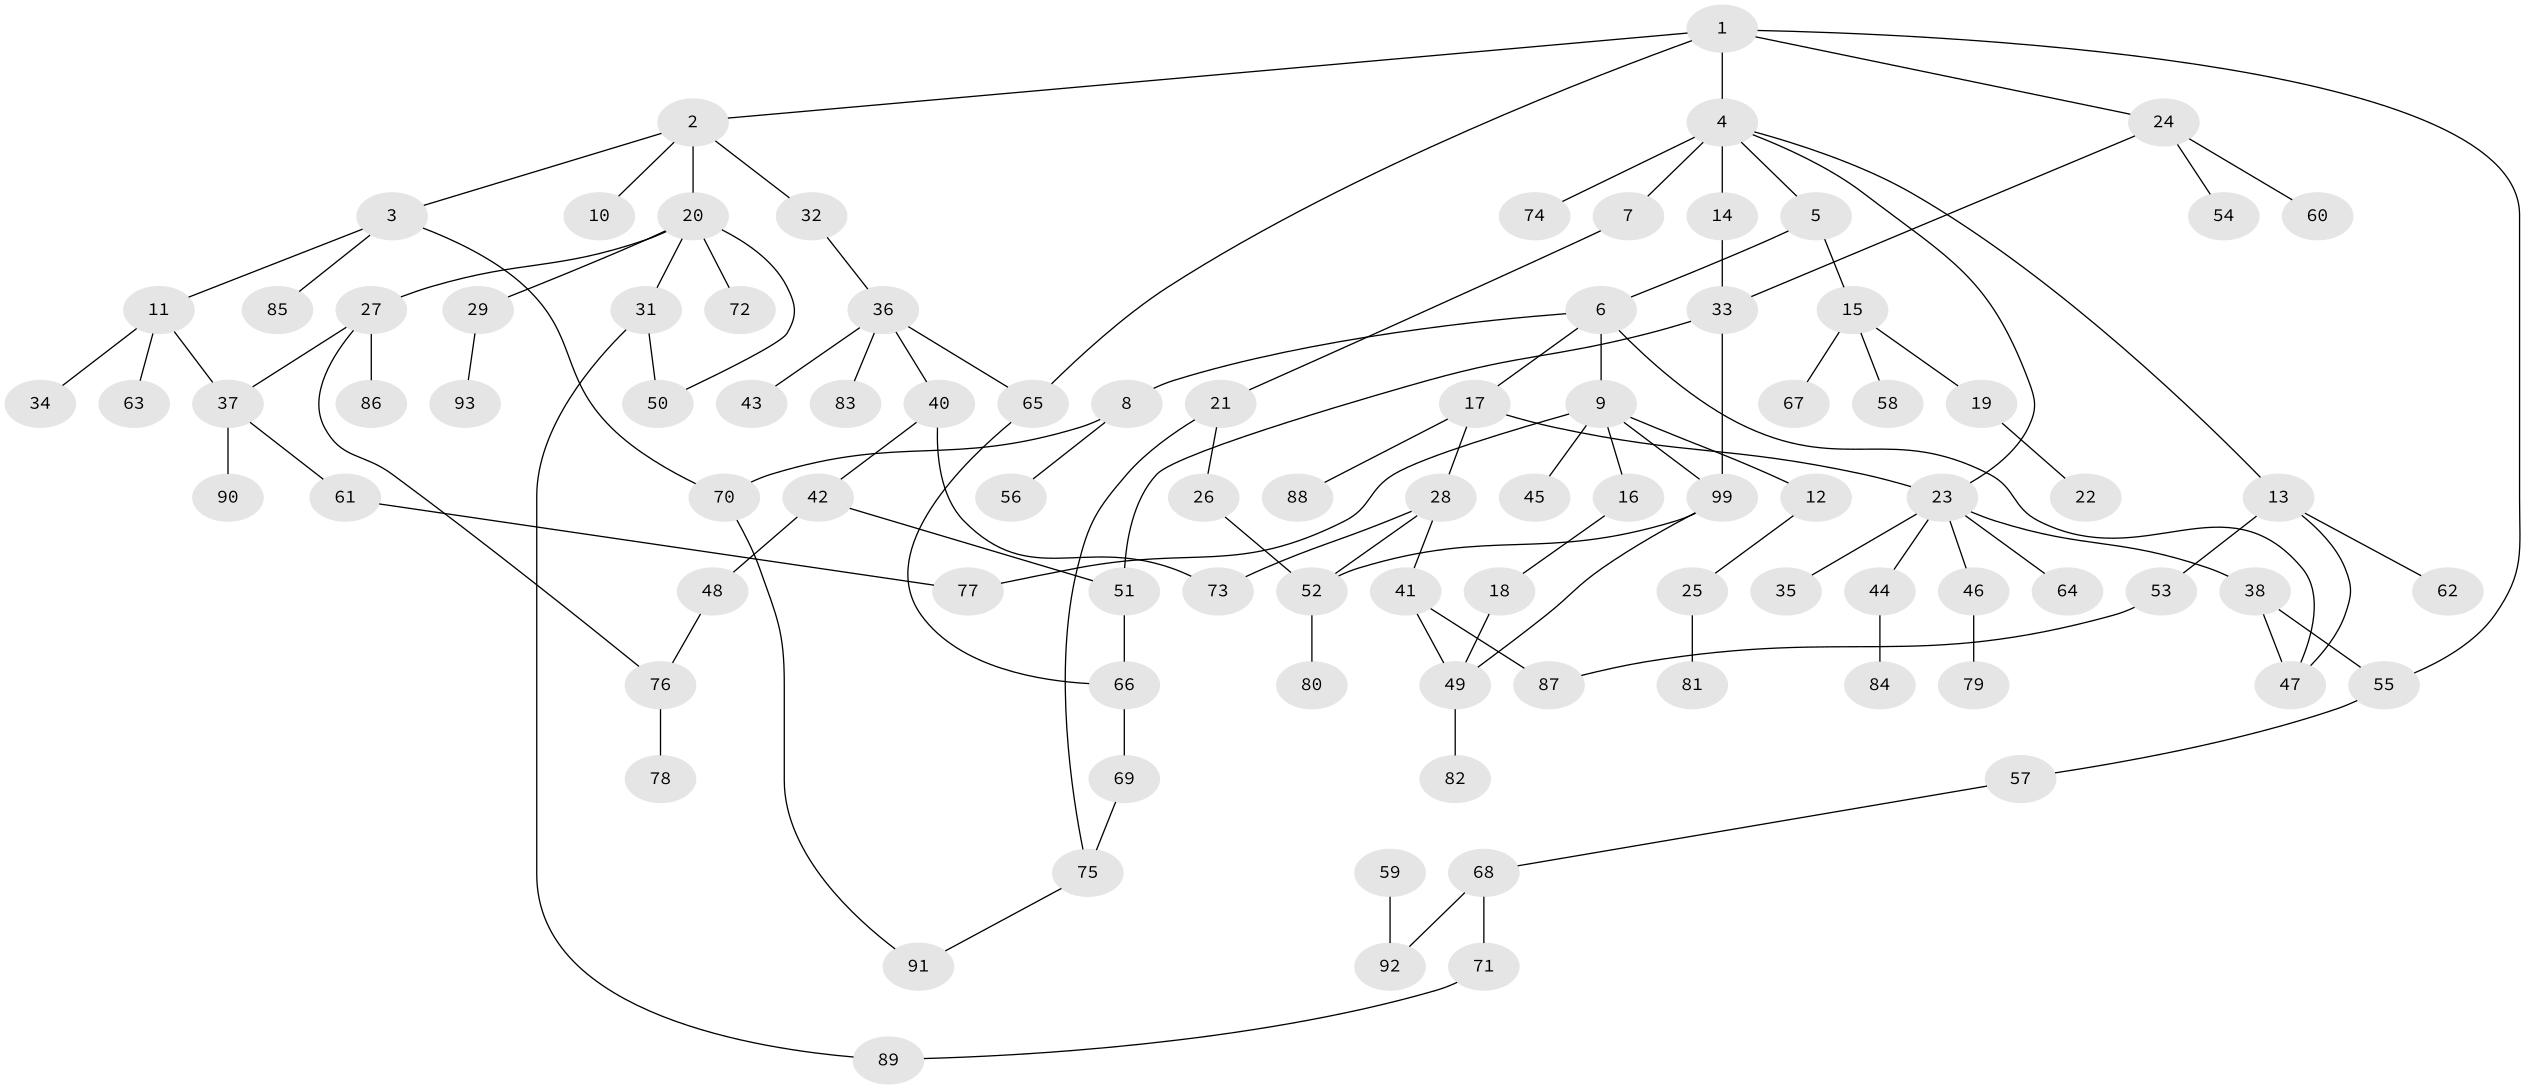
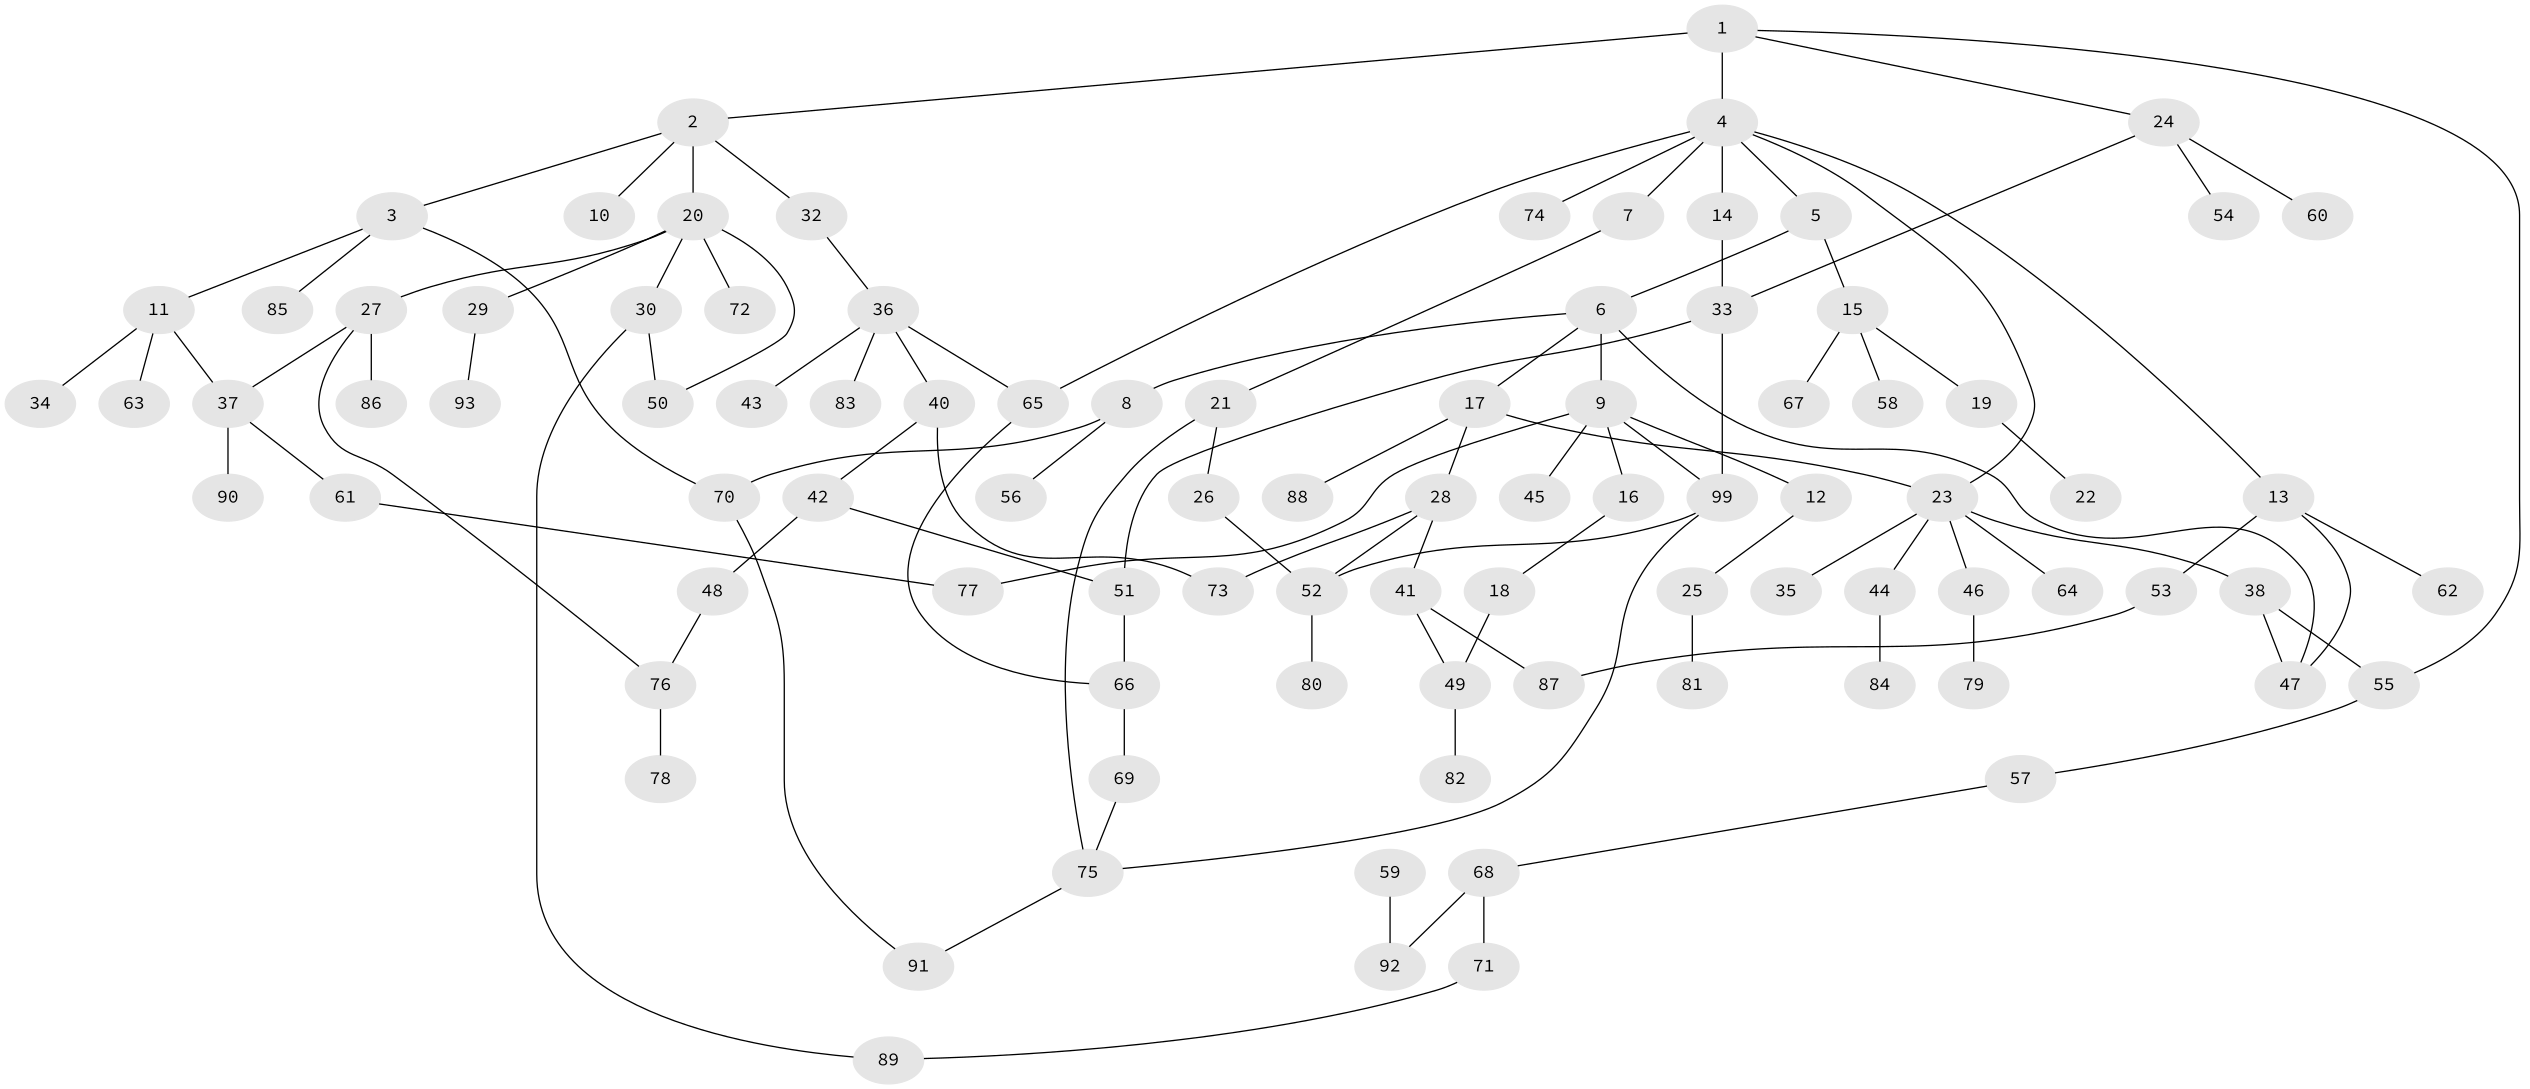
(1355, 183) -> (1368, 242)
(646, 310) -> (646, 310)
(1582, 584) -> (1490, 807)
